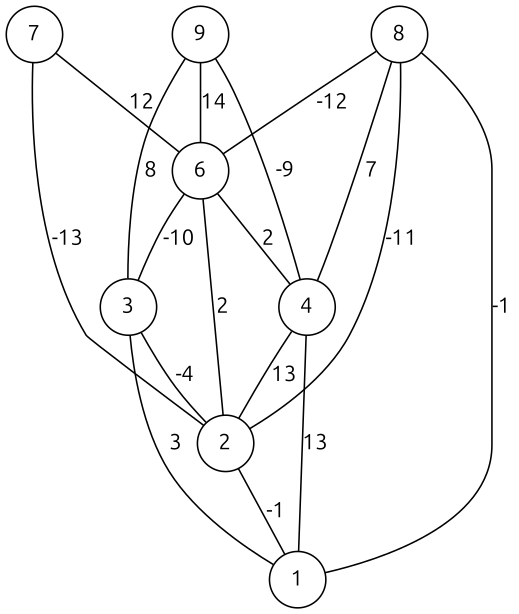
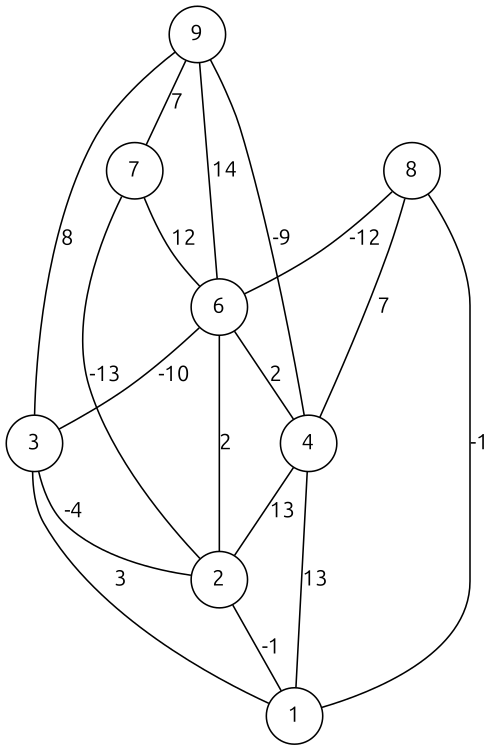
none -> (166, 103)
(375, 269) -> none
